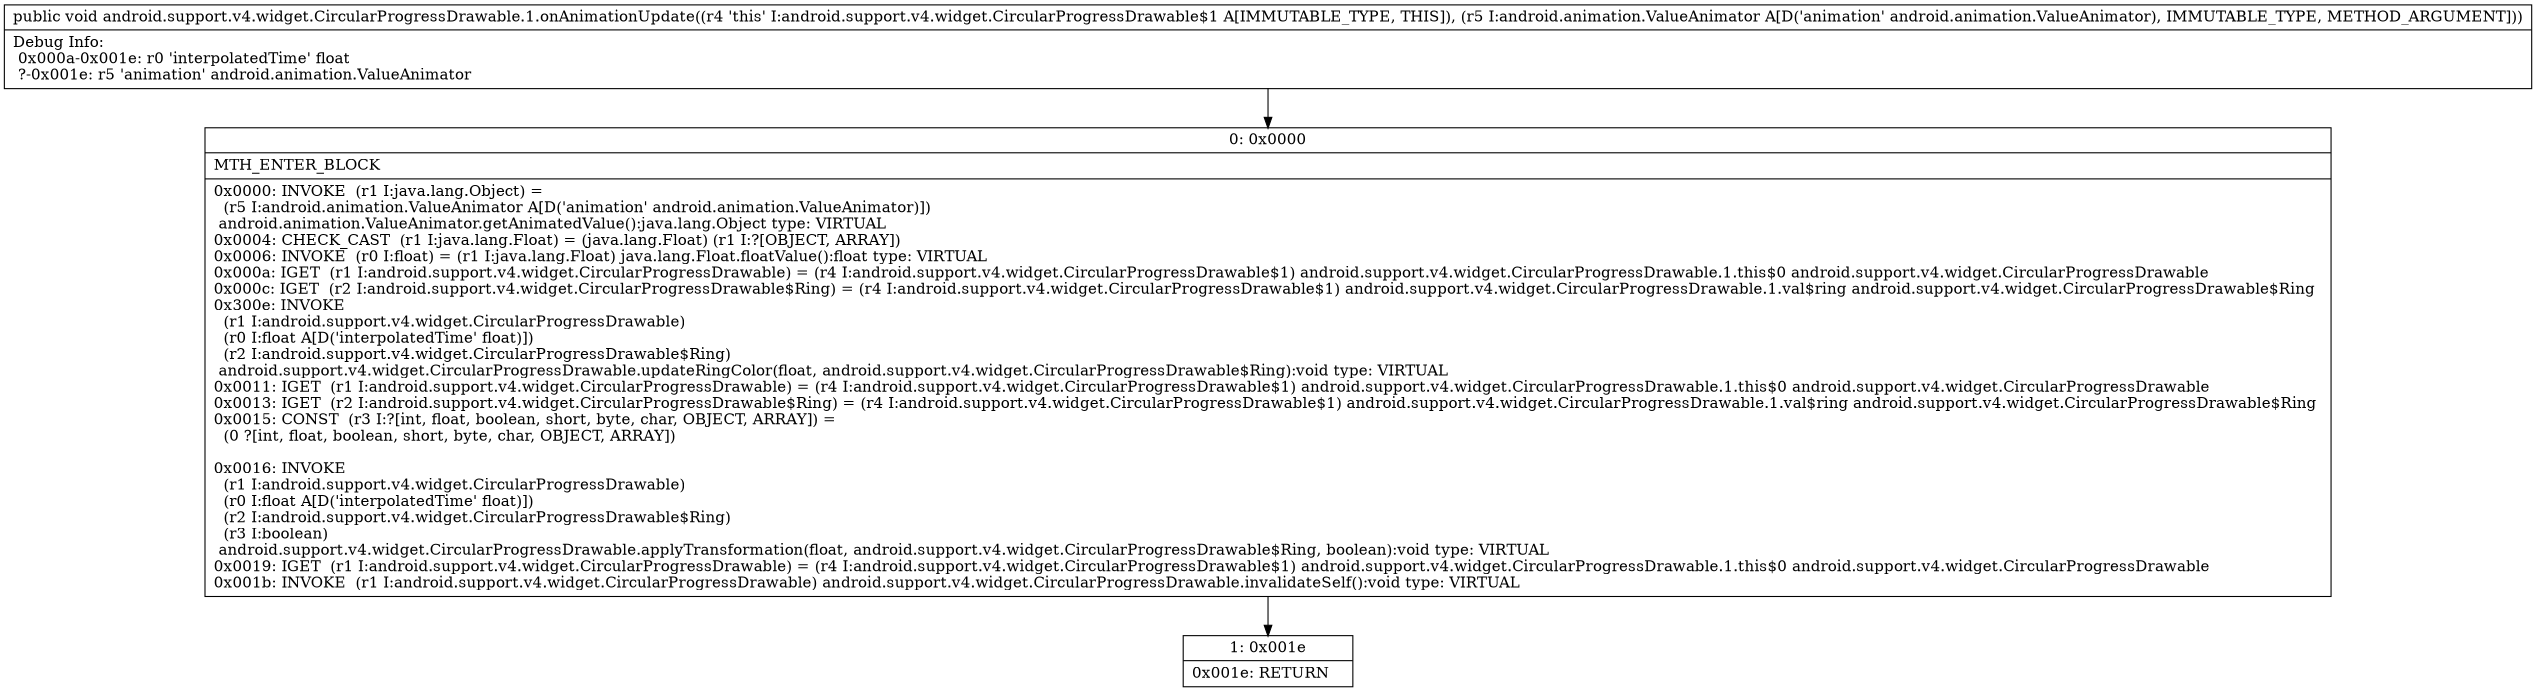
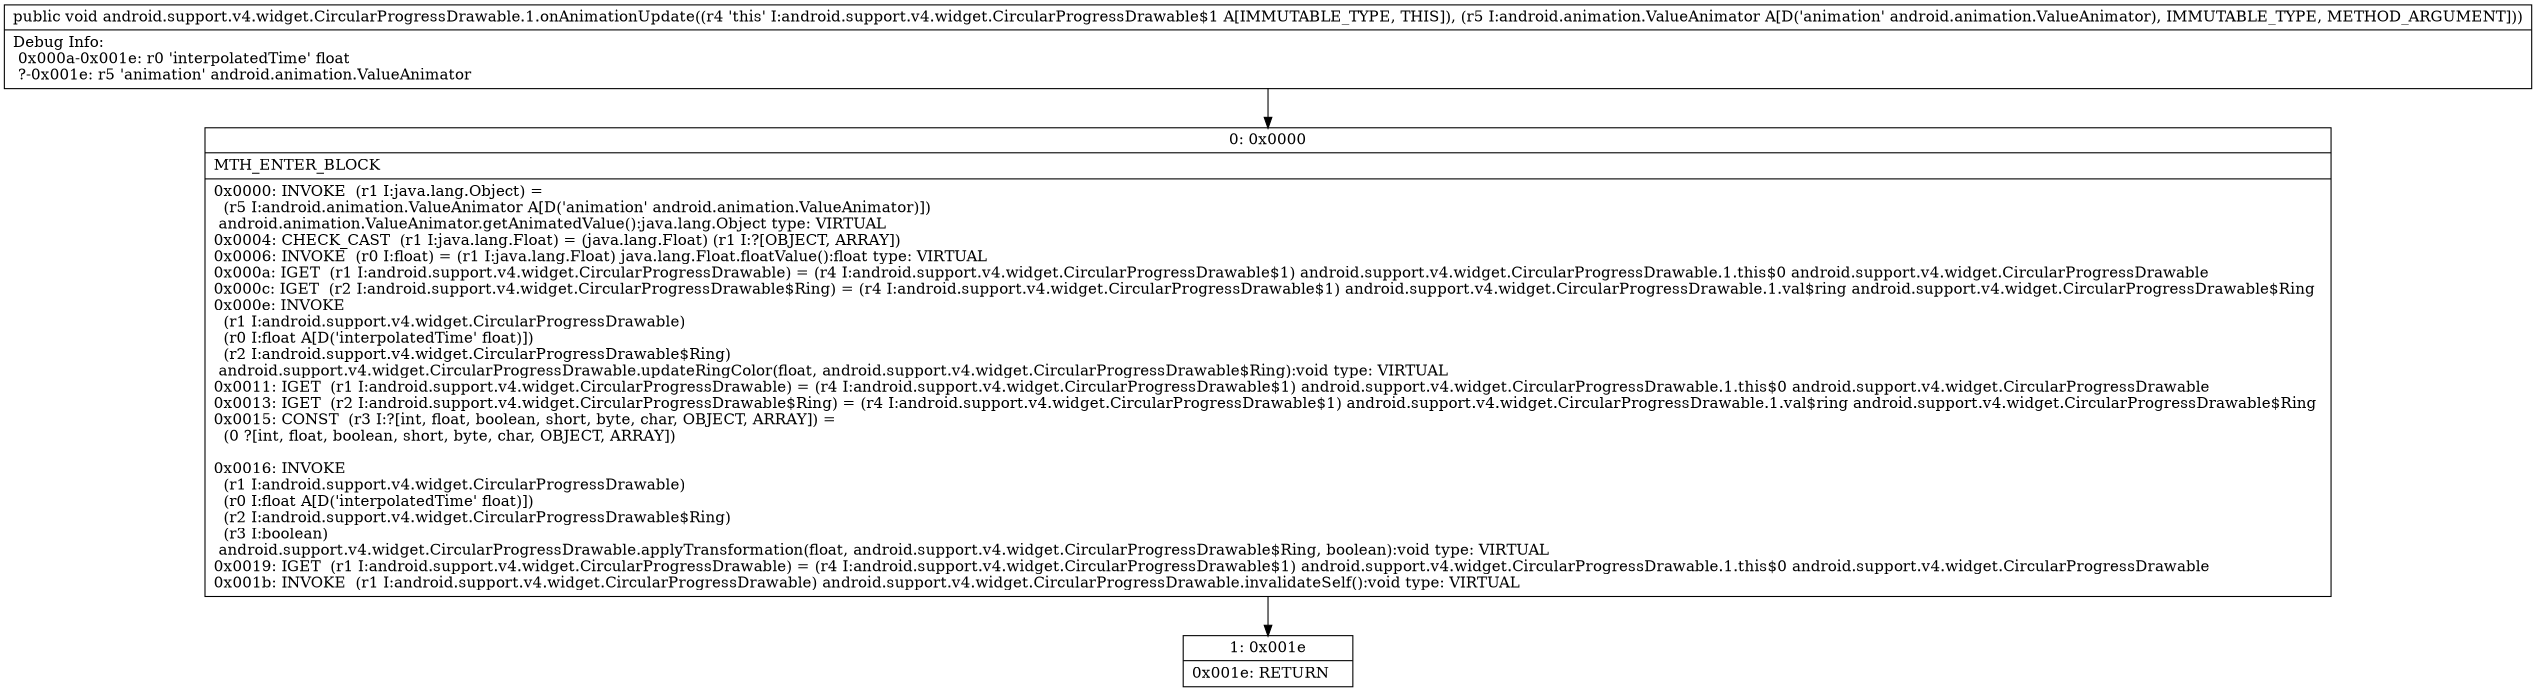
(284, 306) -> (284, 306)
